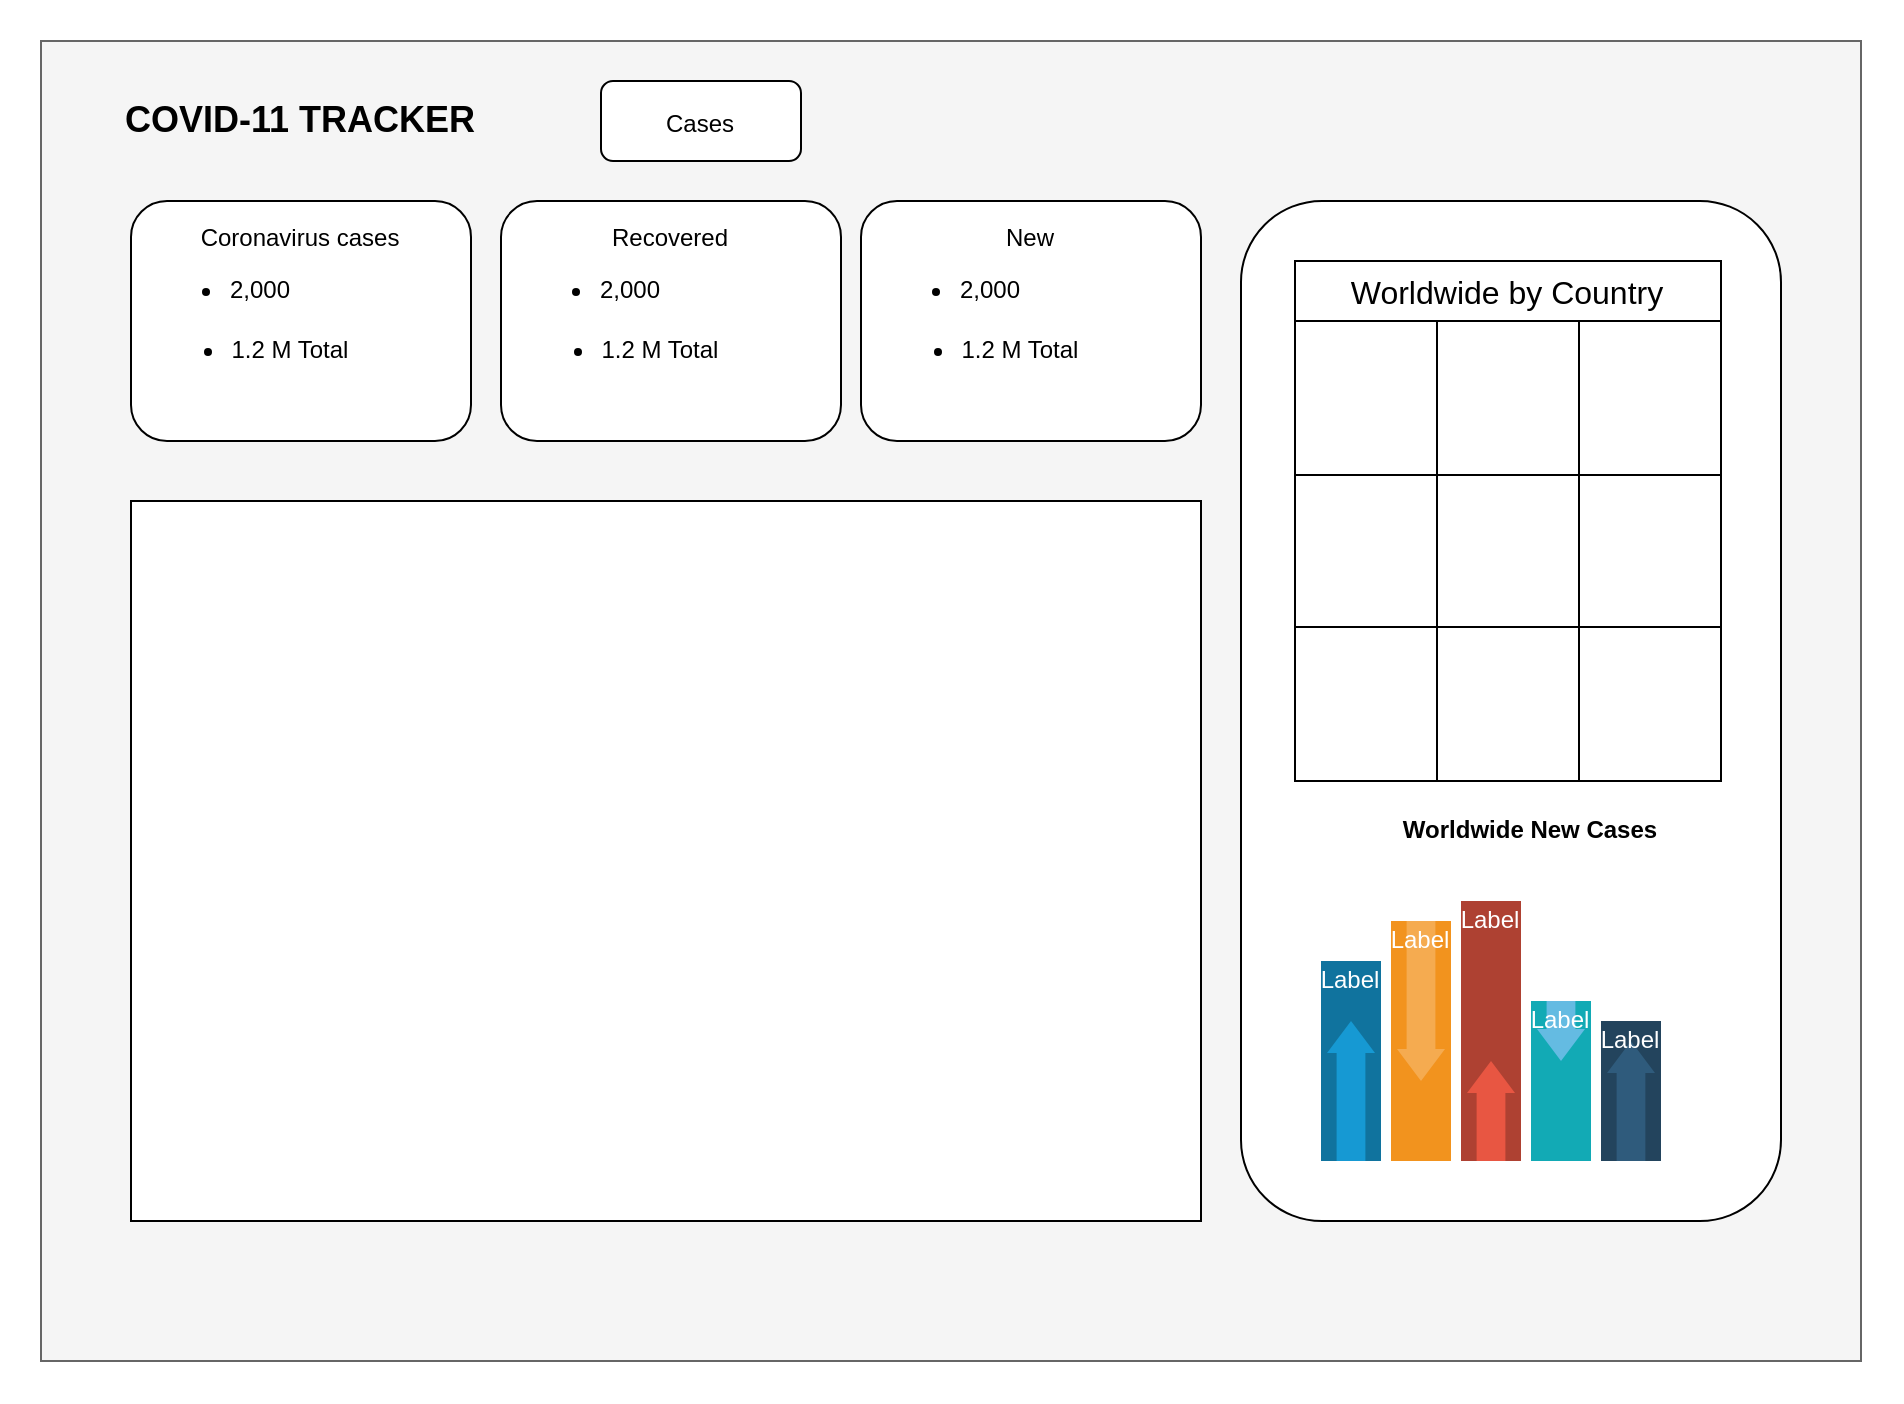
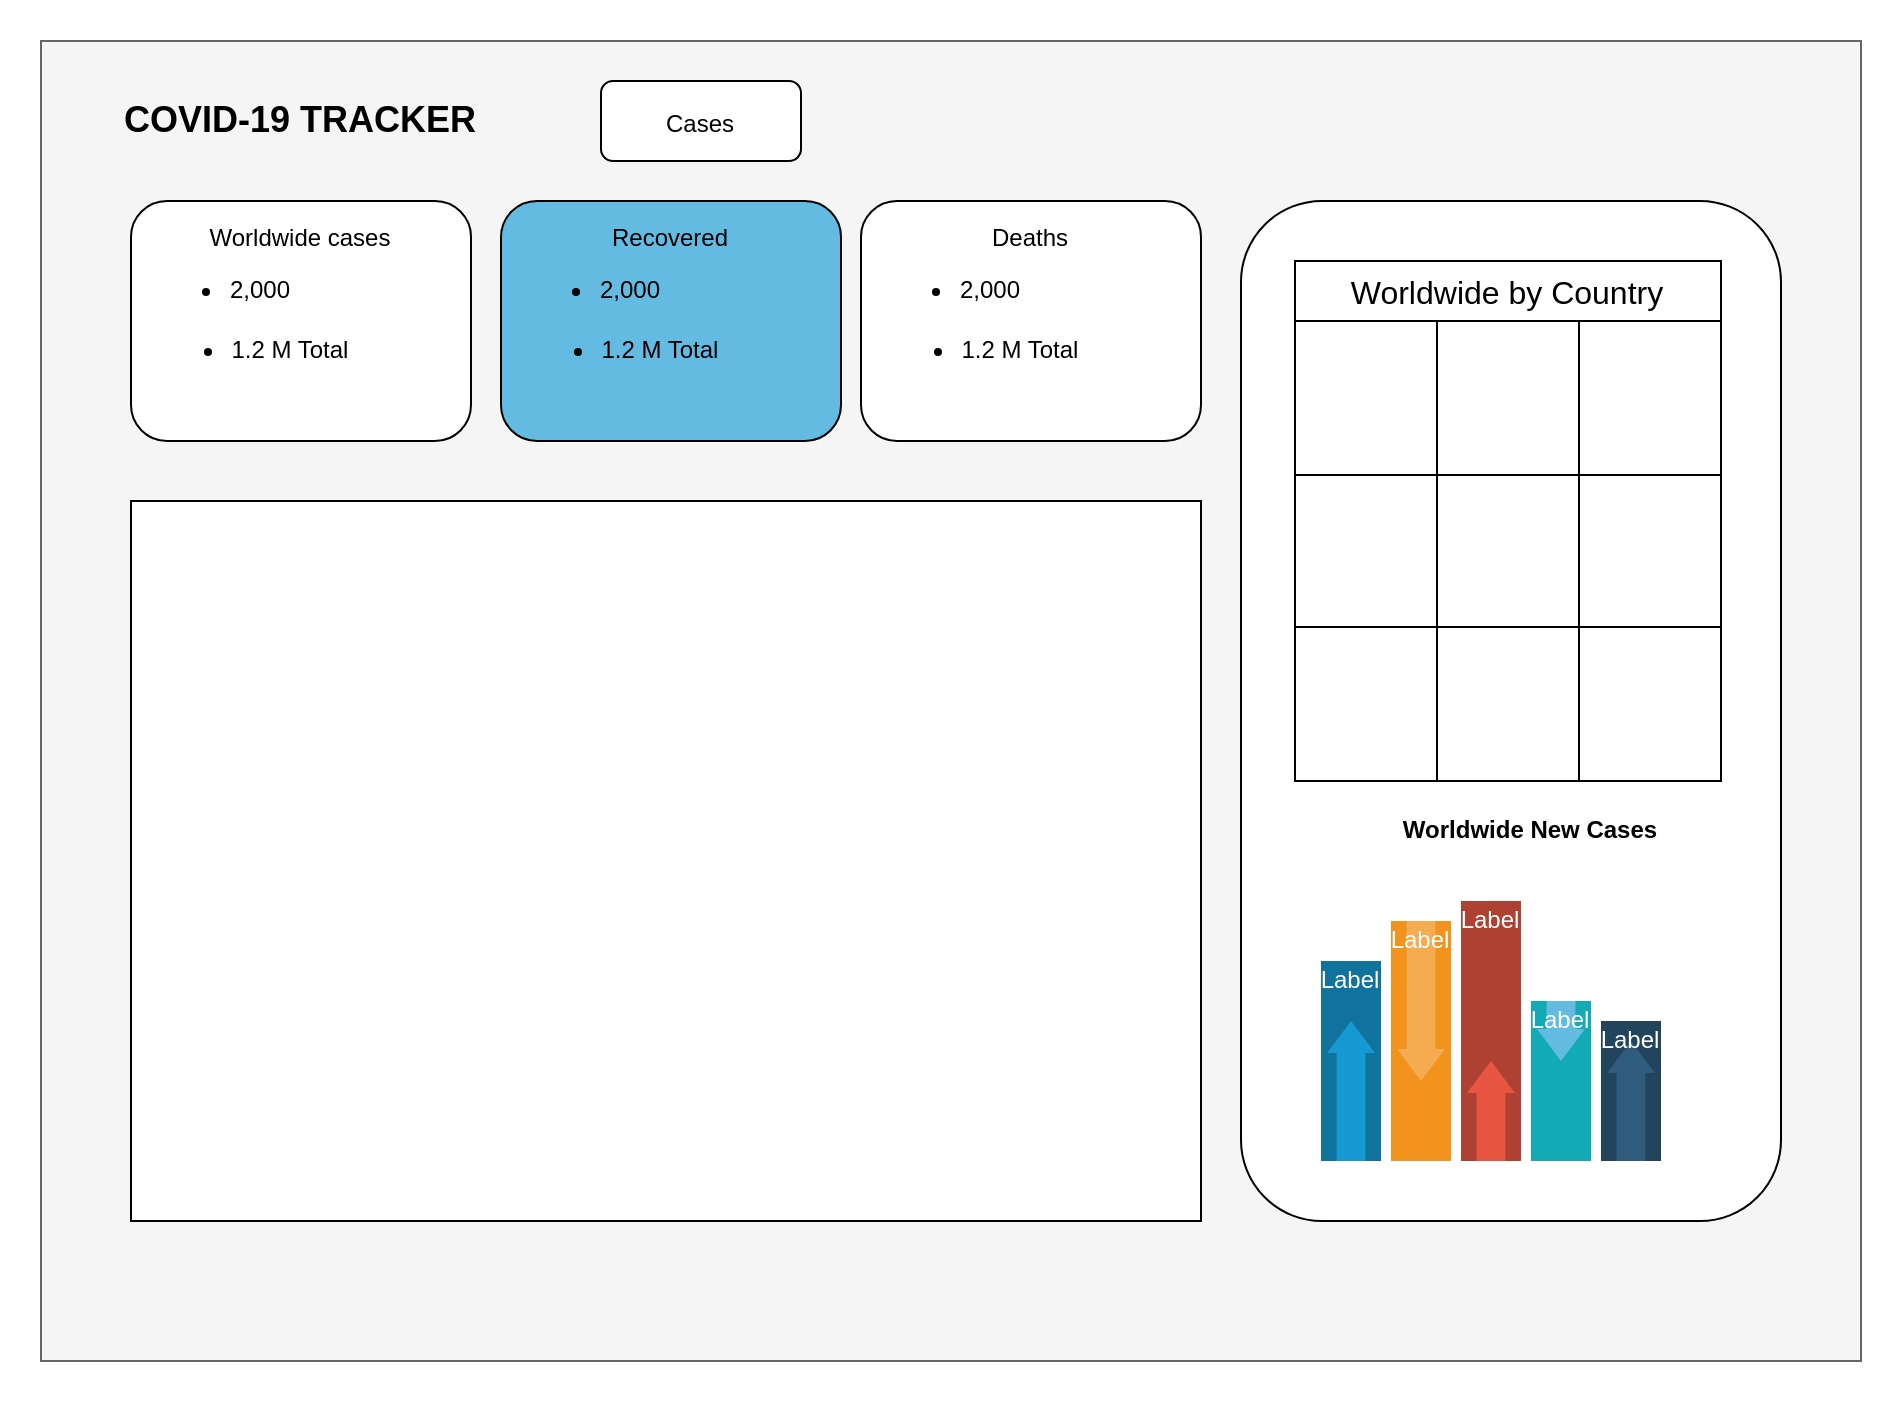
(301, 121) -> (301, 121)
(301, 321) -> (301, 321)
(671, 321) -> (671, 321)
(1031, 321) -> (1031, 321)
